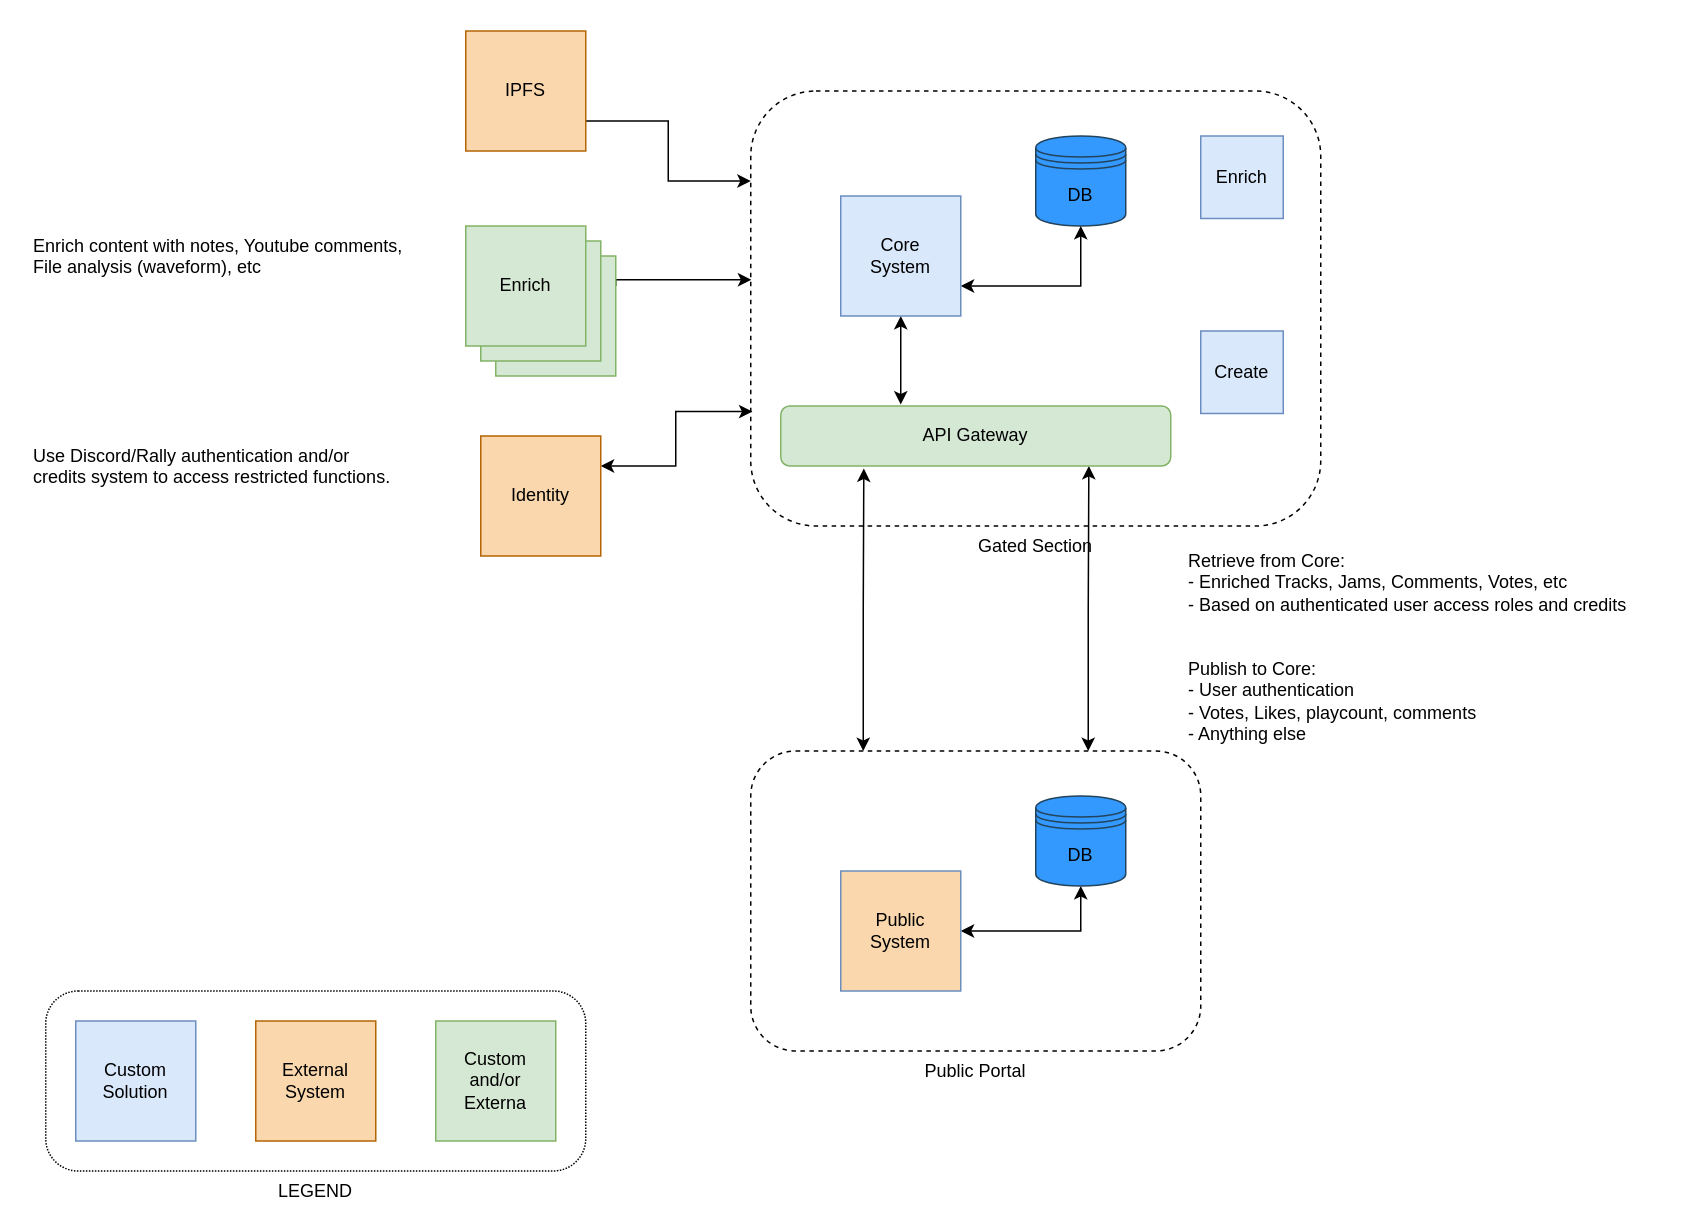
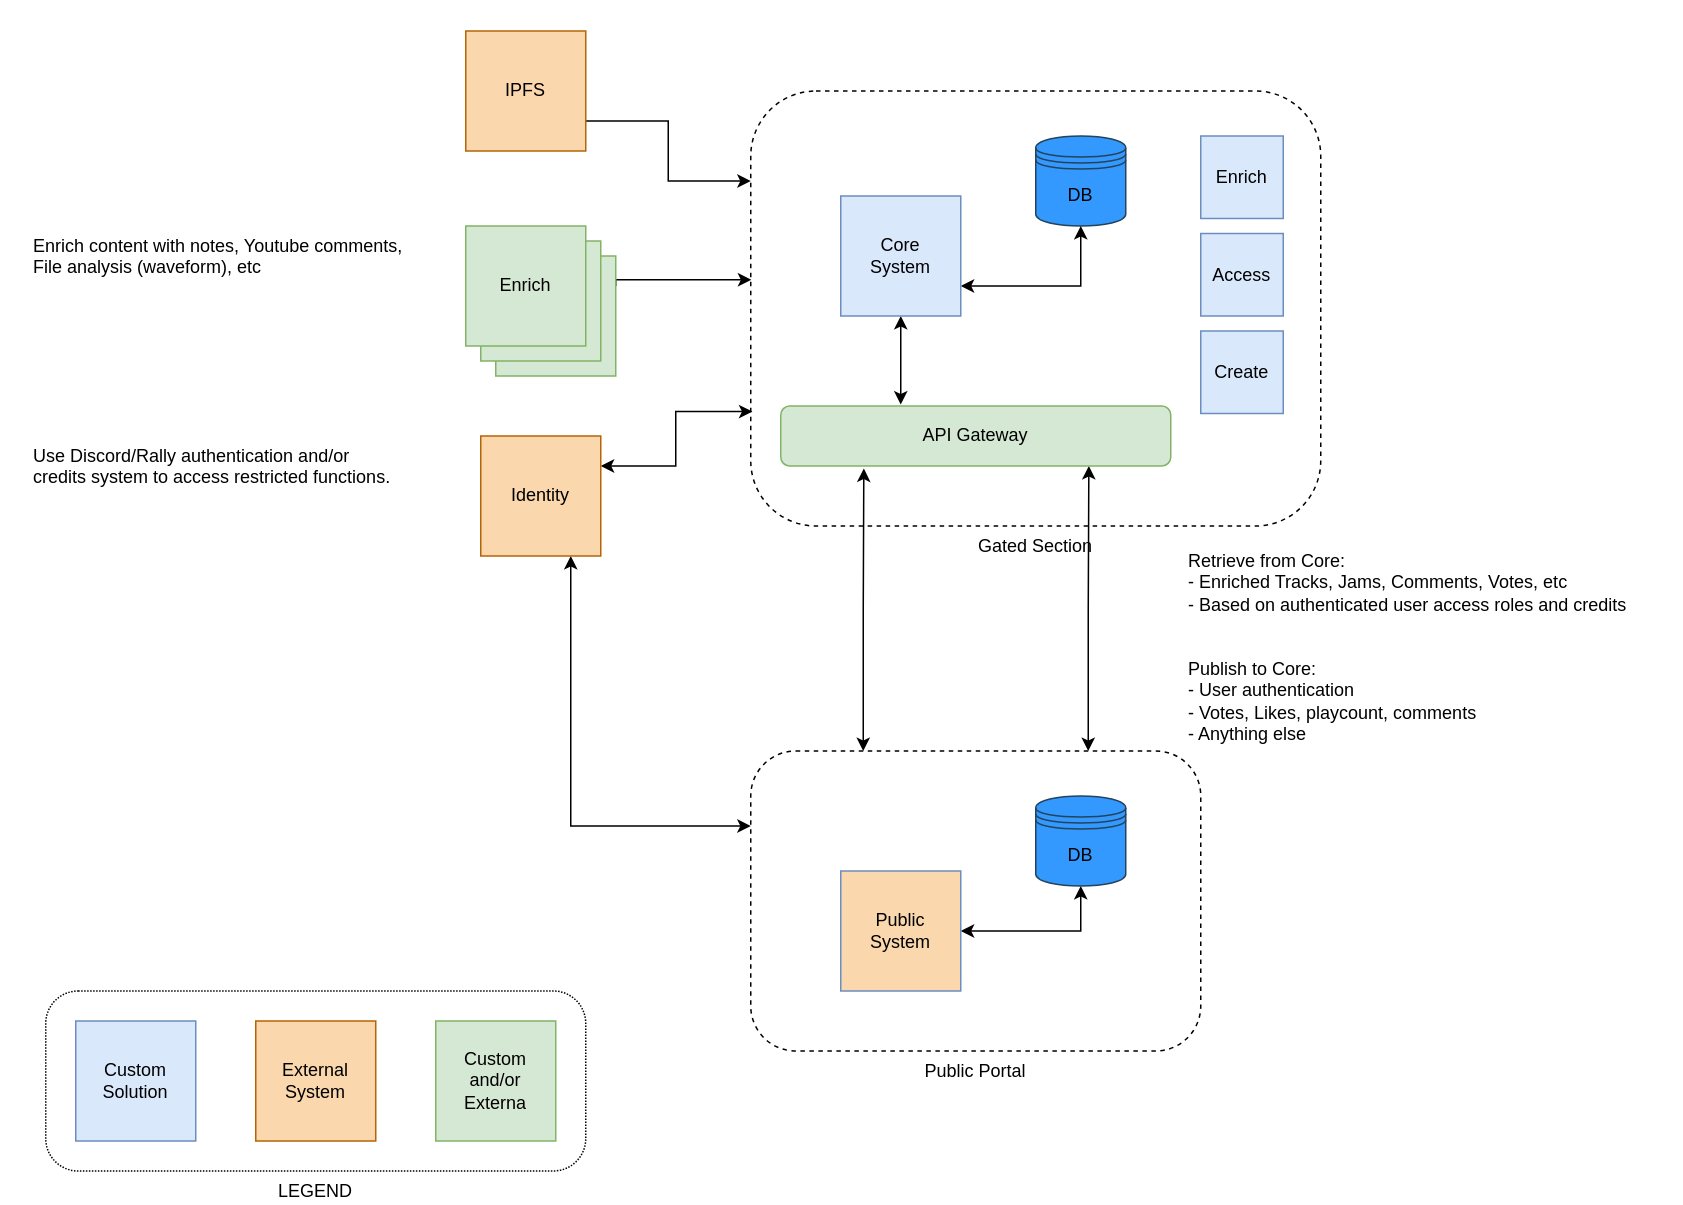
none -> (1242, 275)
none -> (571, 781)
